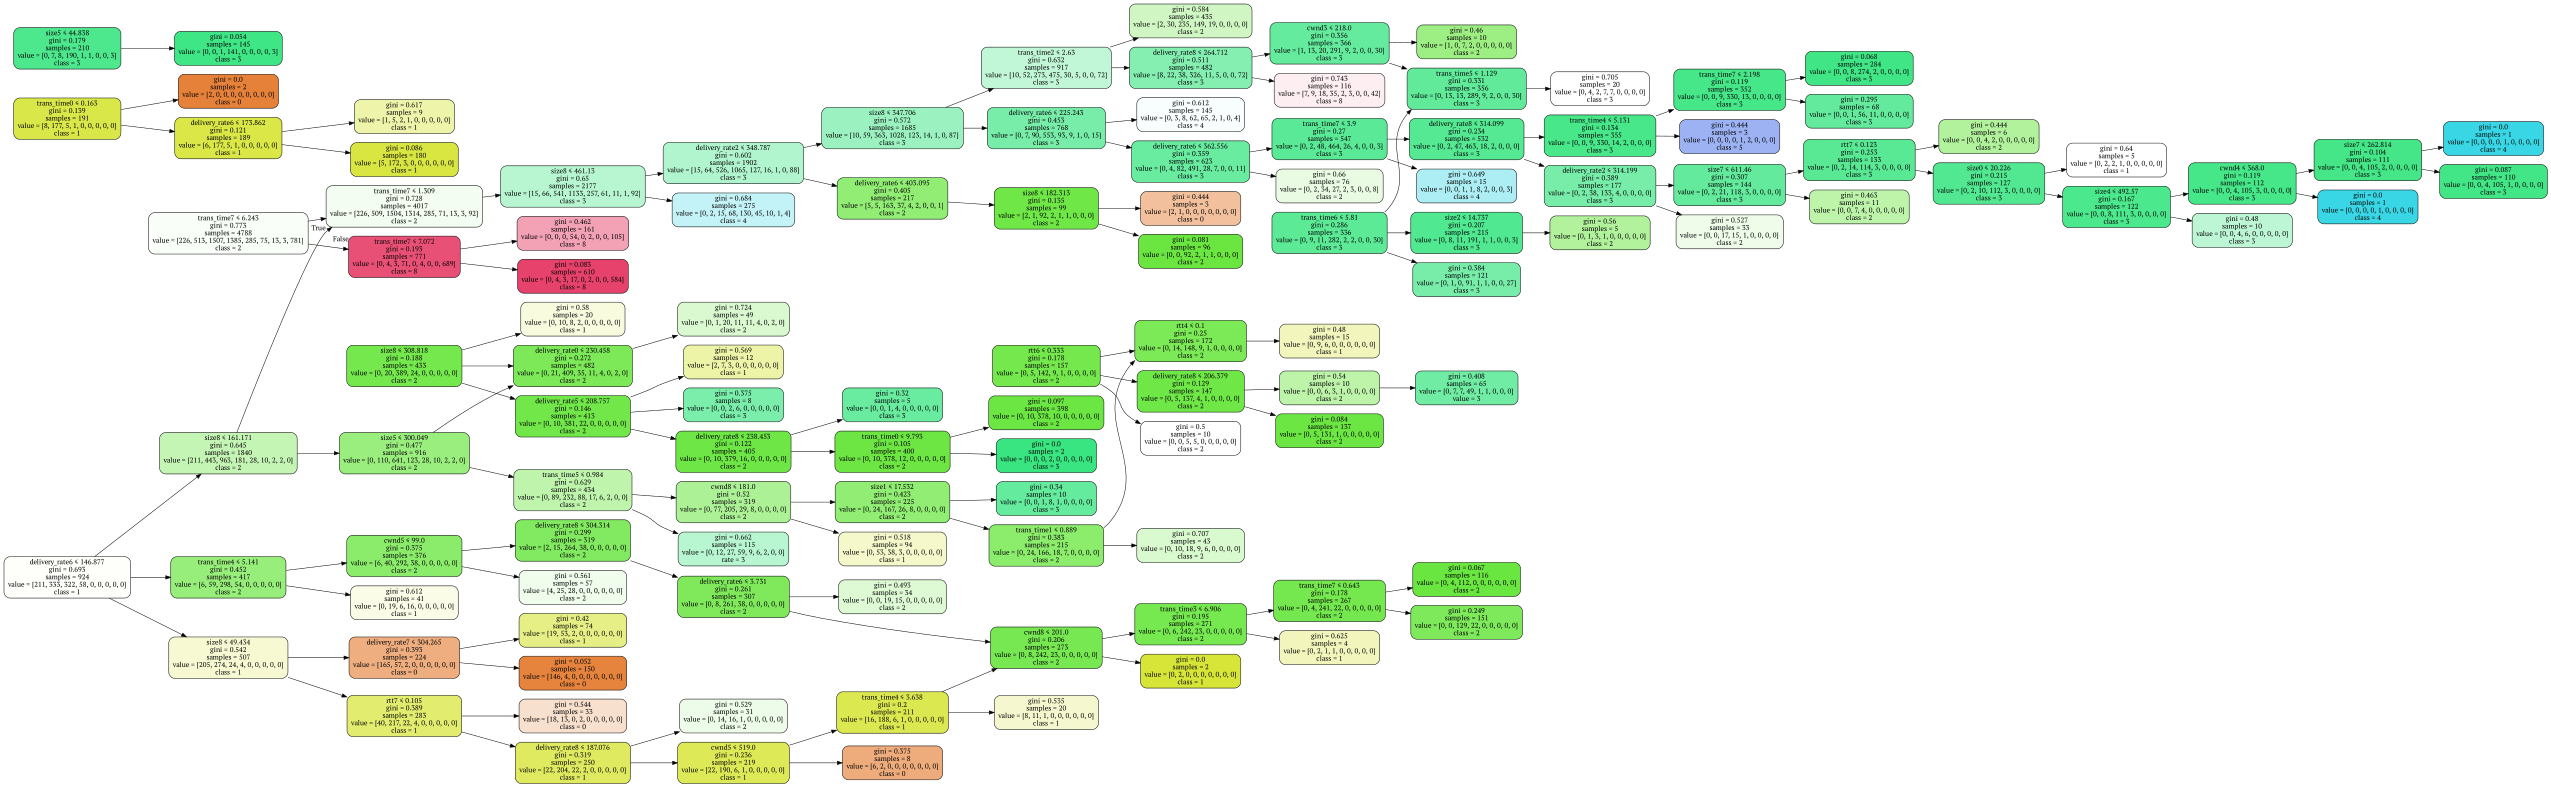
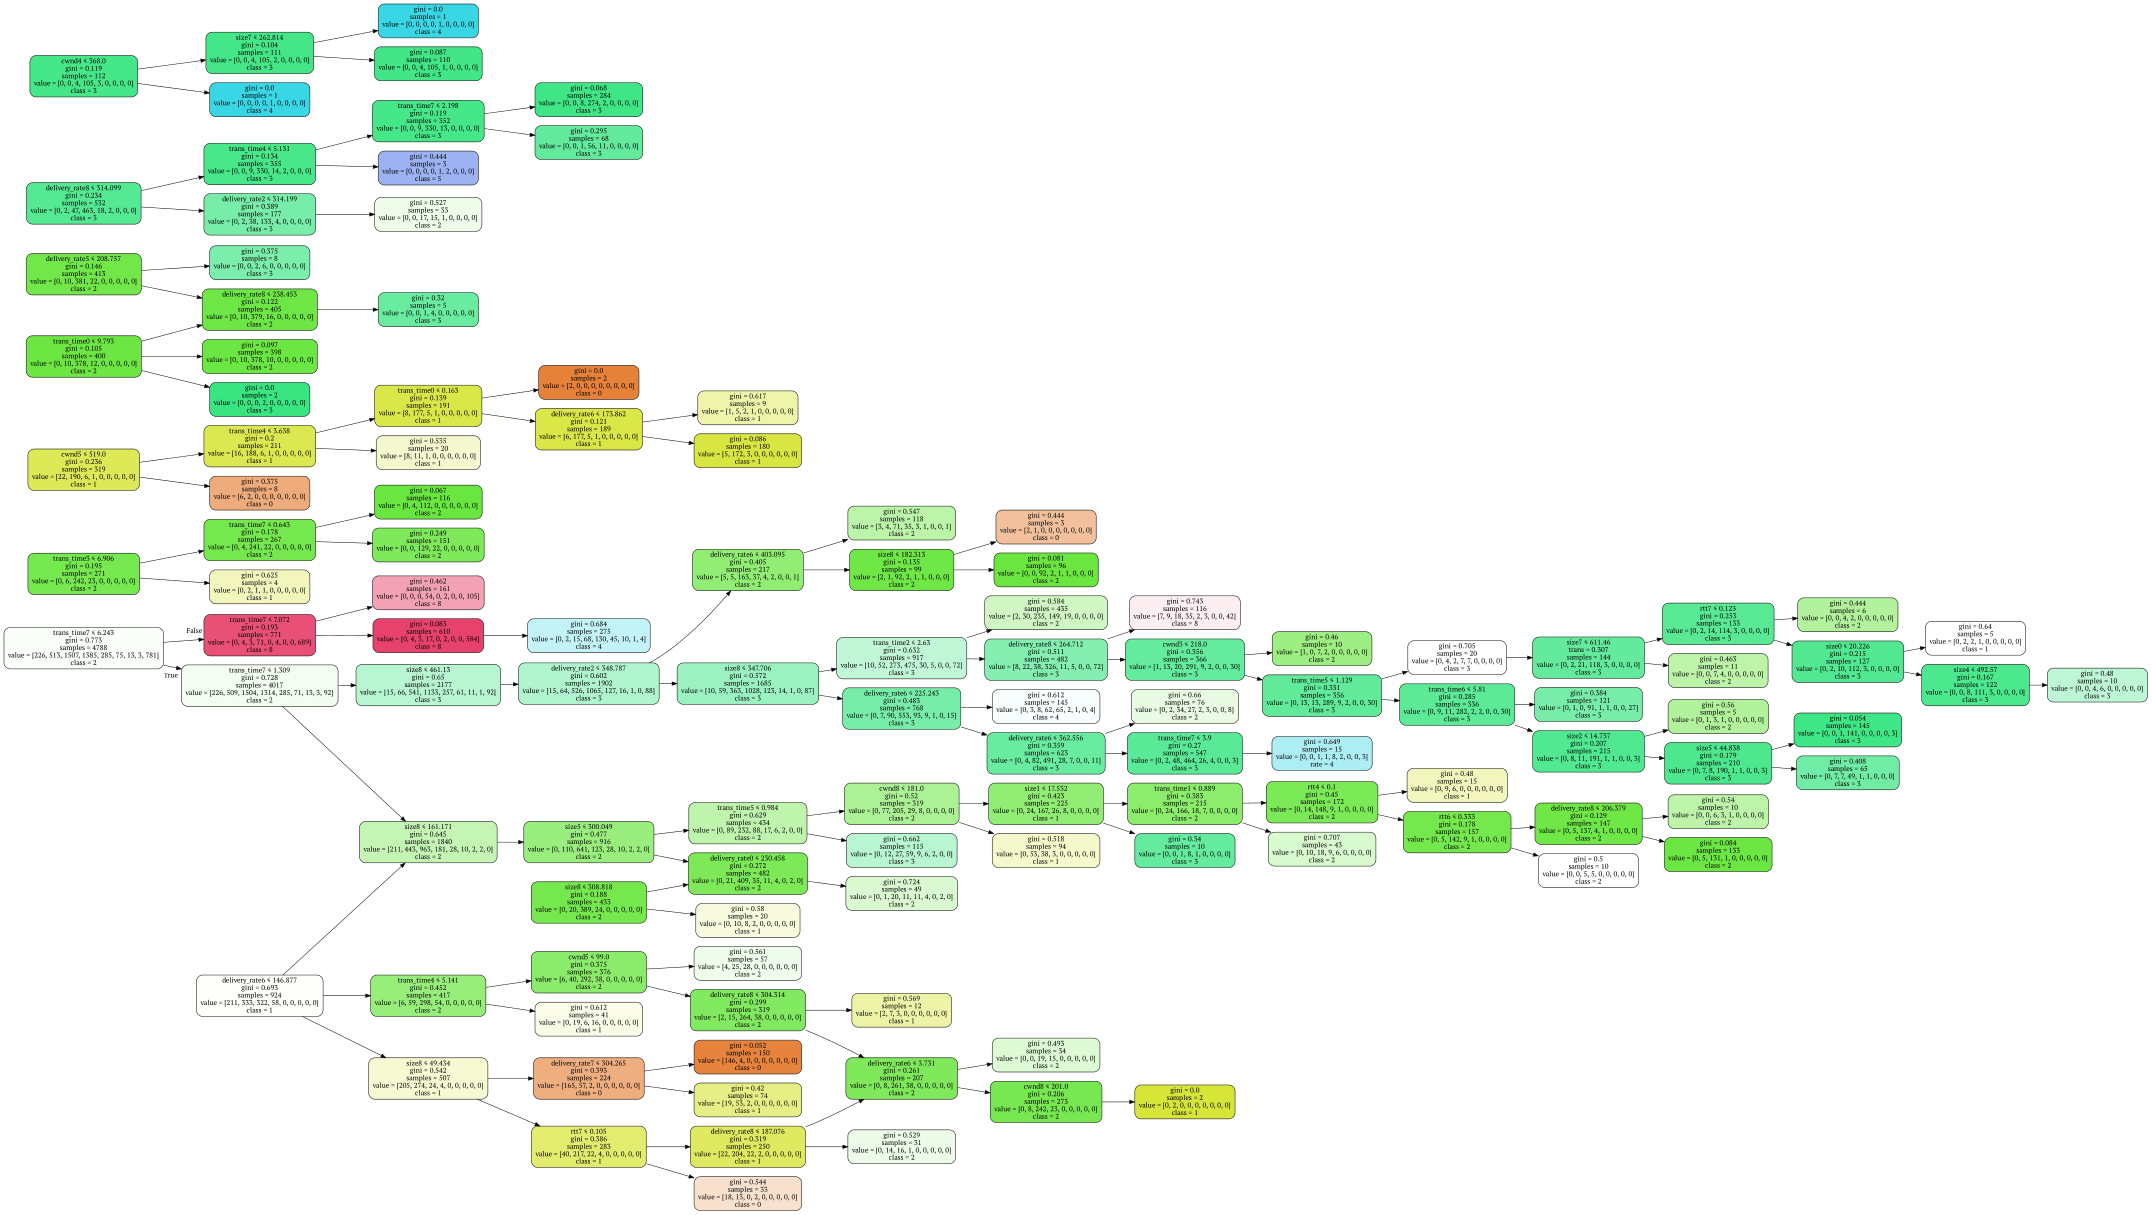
(1046, 120) -> (902, 701)
(1394, 139) -> none
(1399, 166) -> (1388, 700)
(1730, 177) -> (1589, 650)
(1662, 186) -> (1517, 658)
(2177, 196) -> none
(1467, 197) -> (1322, 764)
(656, 199) -> (503, 636)
(1330, 225) -> (1457, 697)
(278, 329) -> (342, 762)
(1191, 333) -> (1322, 795)
(1115, 354) -> (1388, 817)
(655, 387) -> (826, 1010)
(1395, 388) -> (1782, 768)
(486, 390) -> none
(1467, 399) -> (1848, 784)
(1330, 427) -> (1718, 851)
(811, 452) -> (169, 334)
(893, 517) -> (1046, 818)
none -> (902, 523)
(733, 560) -> (902, 862)
(733, 597) -> (902, 1078)
(1116, 636) -> none
(967, 681) -> (343, 426)
(404, 708) -> (589, 1139)
none -> (1652, 757)
(652, 763) -> (833, 1115)
(733, 763) -> (84, 469)
